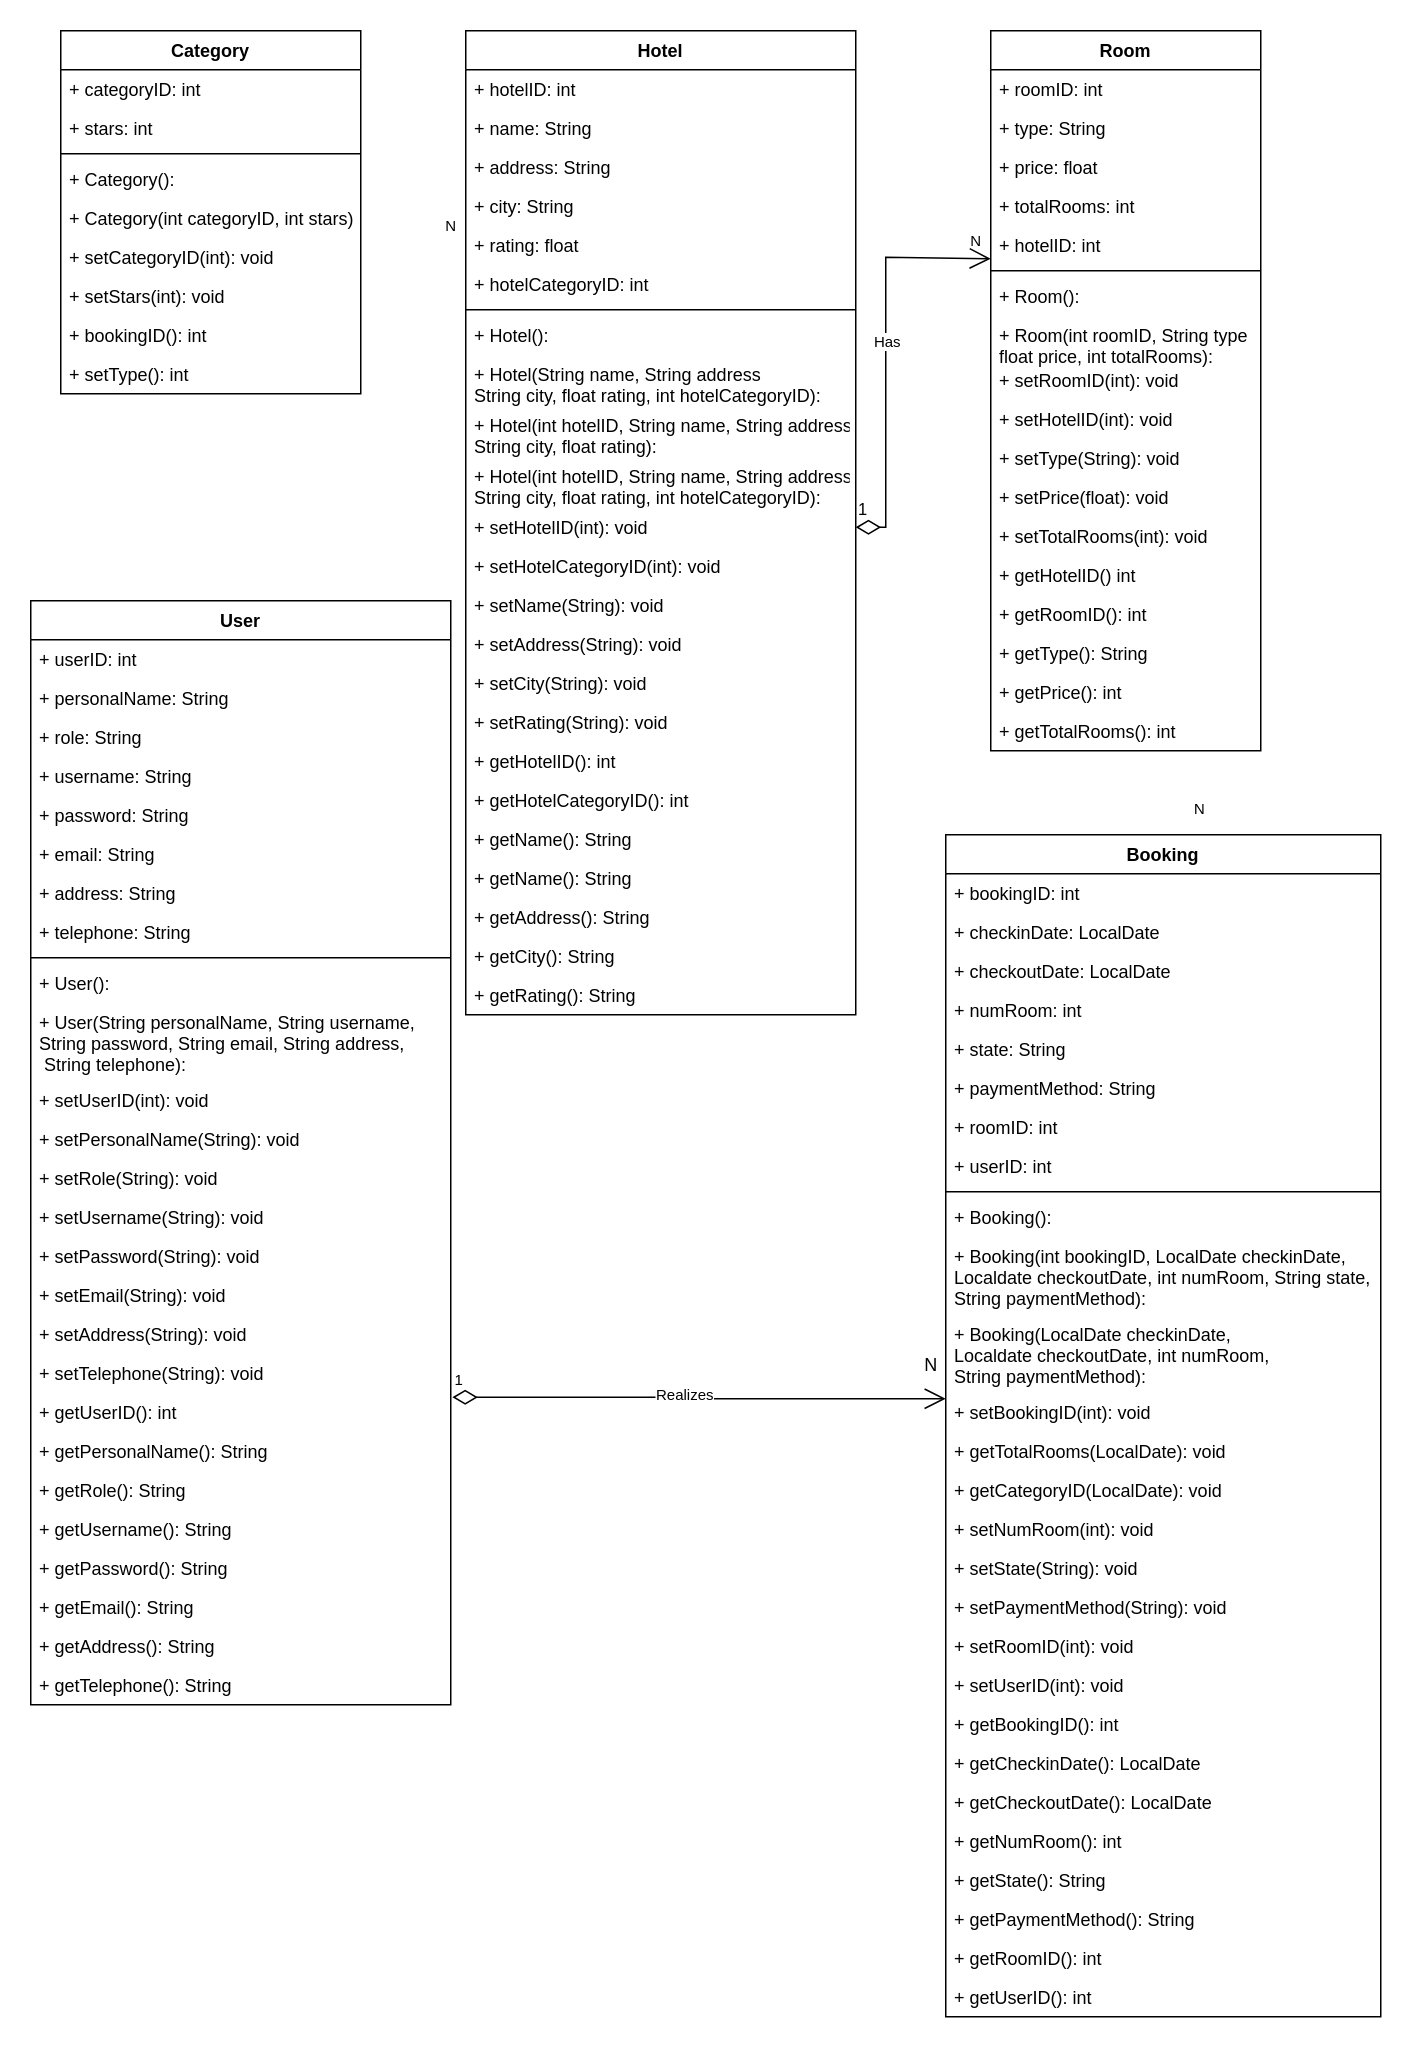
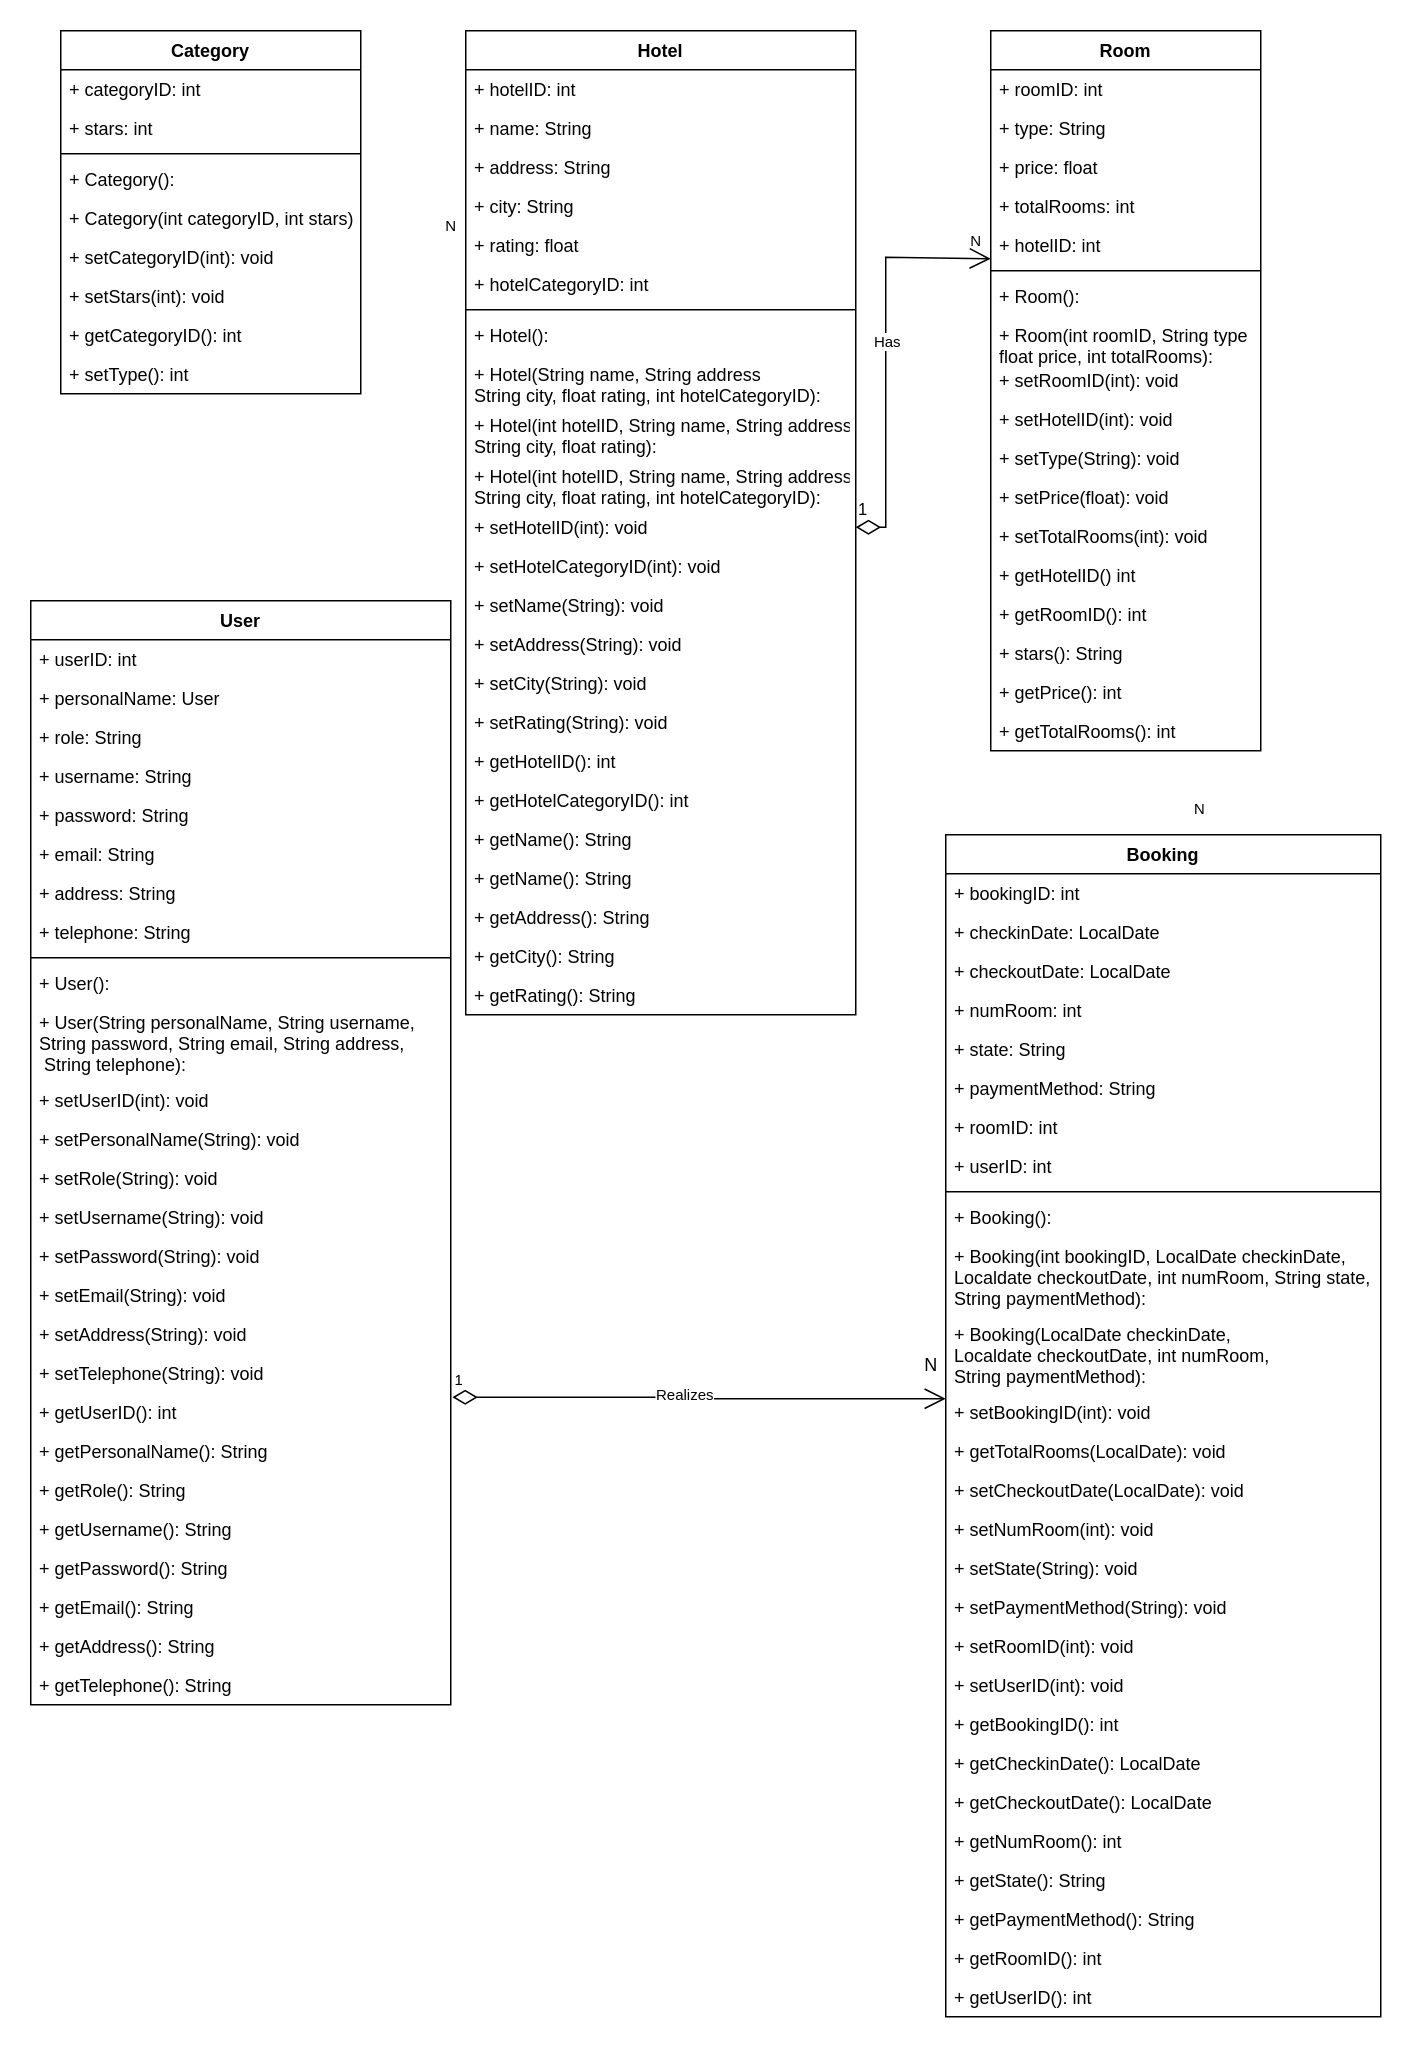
(148, 336) -> (171, 336)
(1085, 654) -> (1075, 654)
(138, 699) -> (130, 699)
(1104, 1491) -> (1114, 1491)
